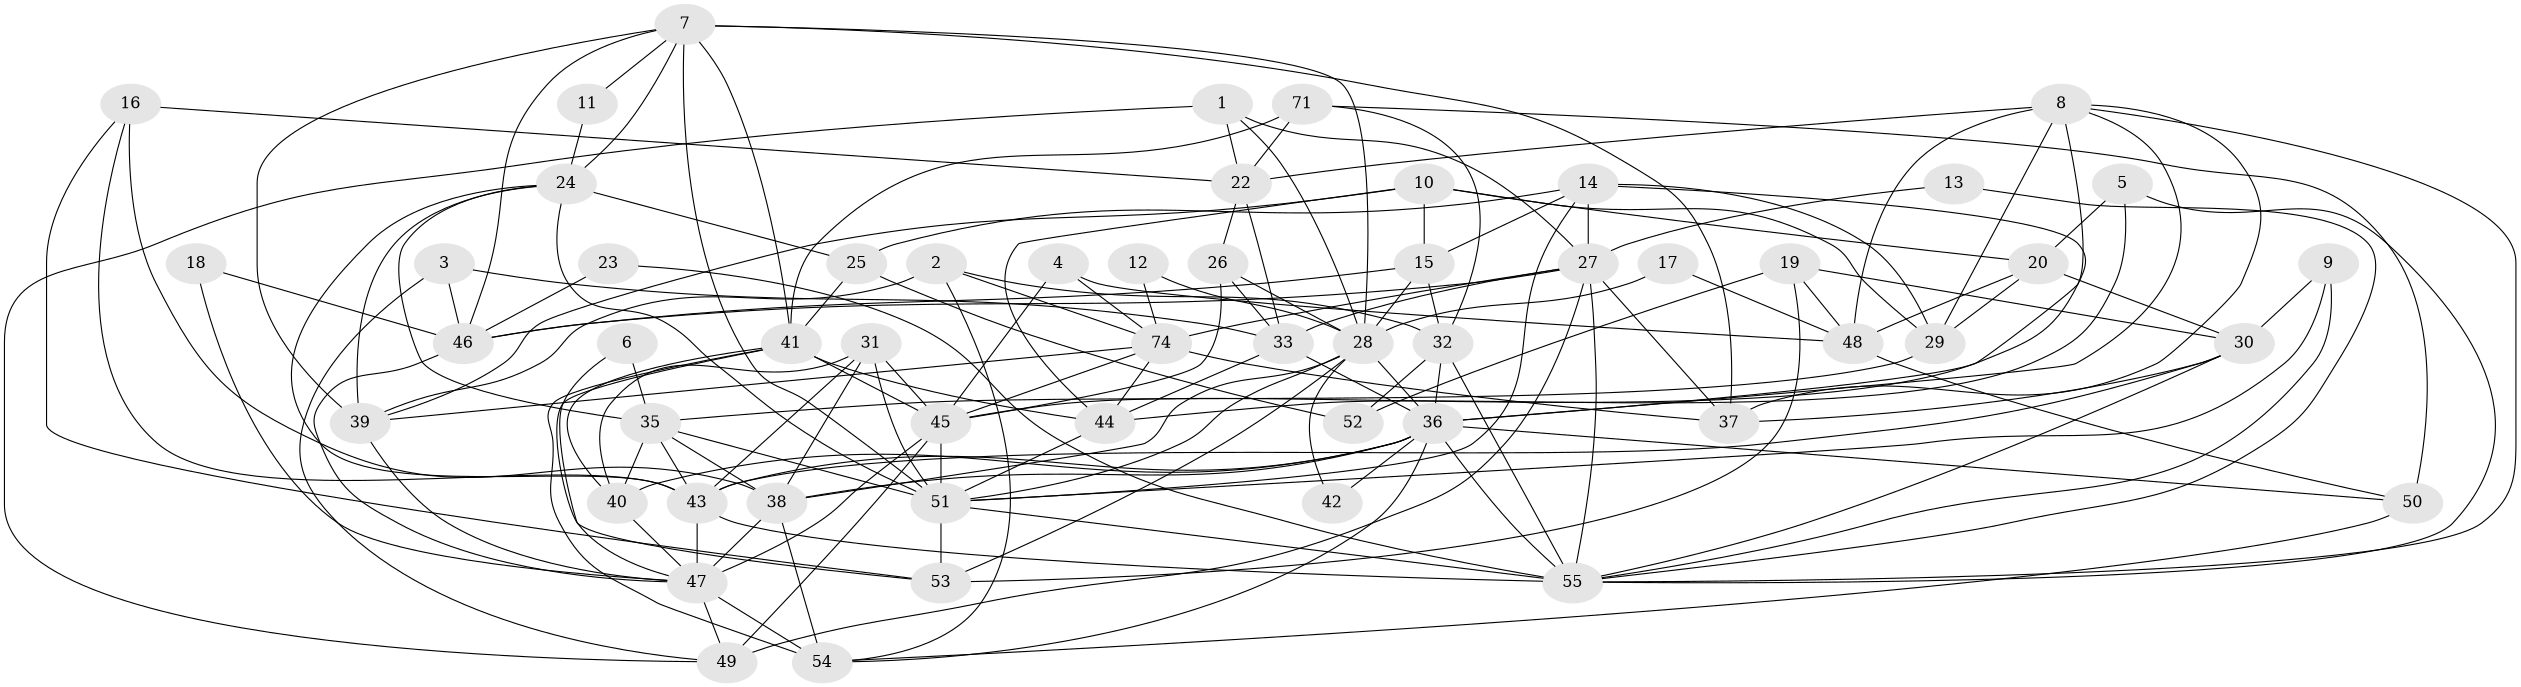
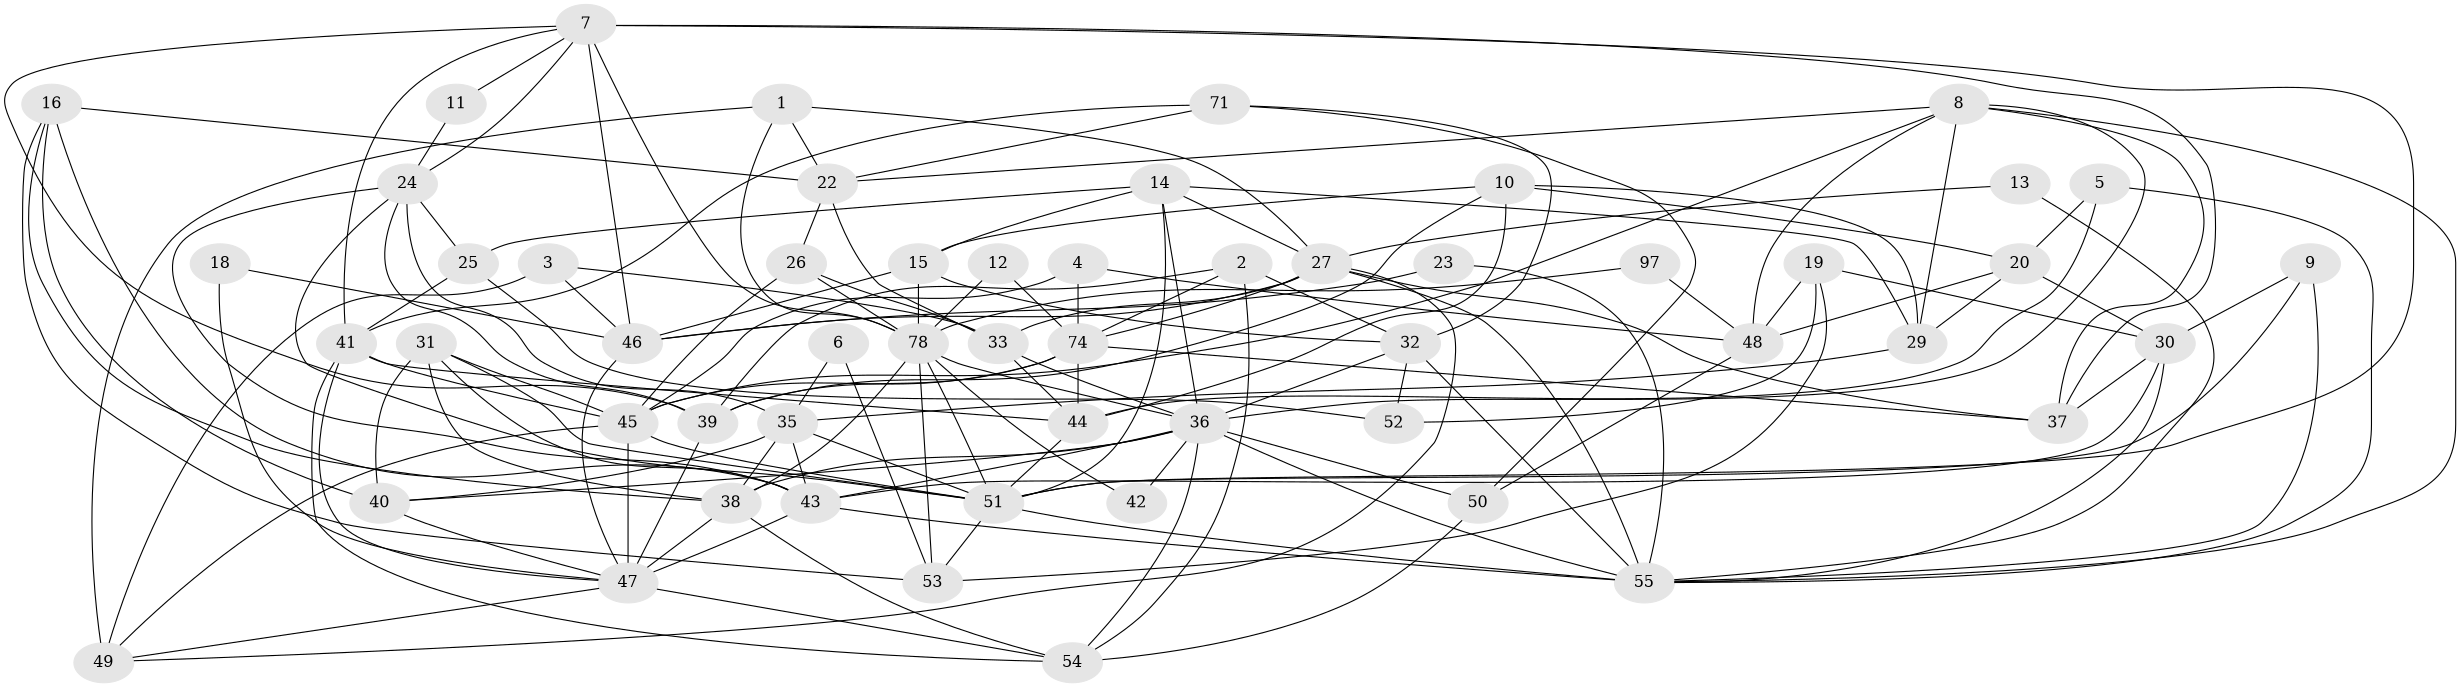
(1668, 264) -> (1650, 264)
(1363, 344) -> (918, 344)
(567, 423) -> (121, 367)
